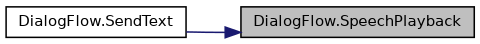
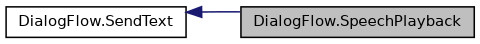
(206, 32) -> (221, 12)
